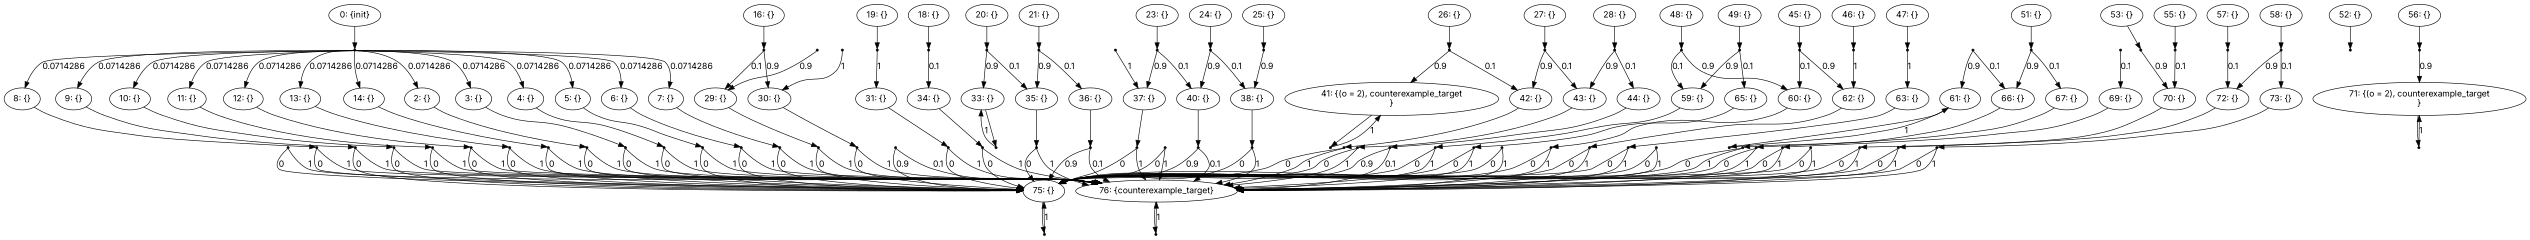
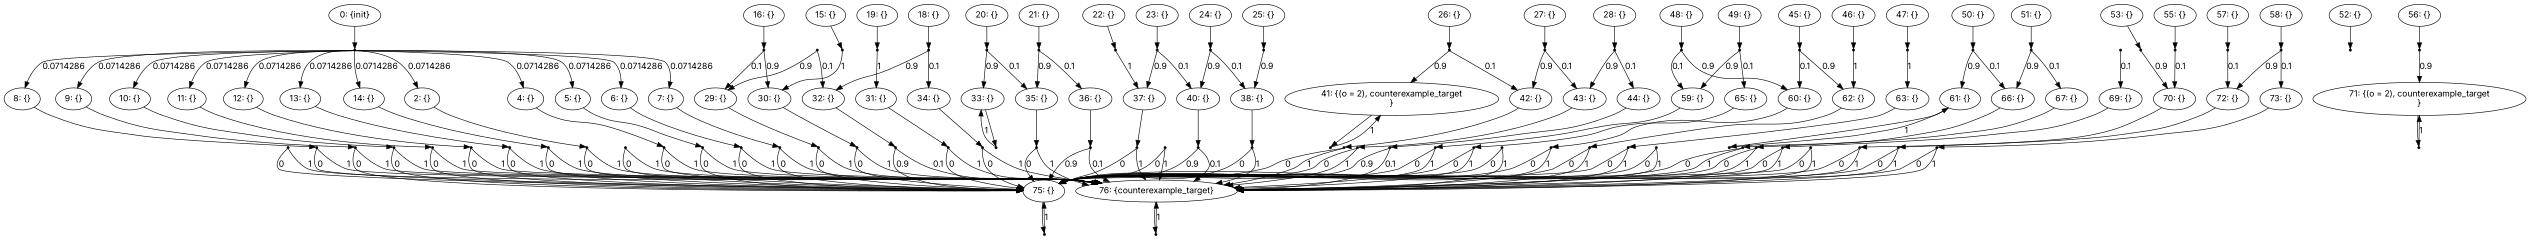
none -> (826, 15)
none -> (1104, 15)
none -> (1973, 15)
(474, 99) -> none
none -> (823, 99)
